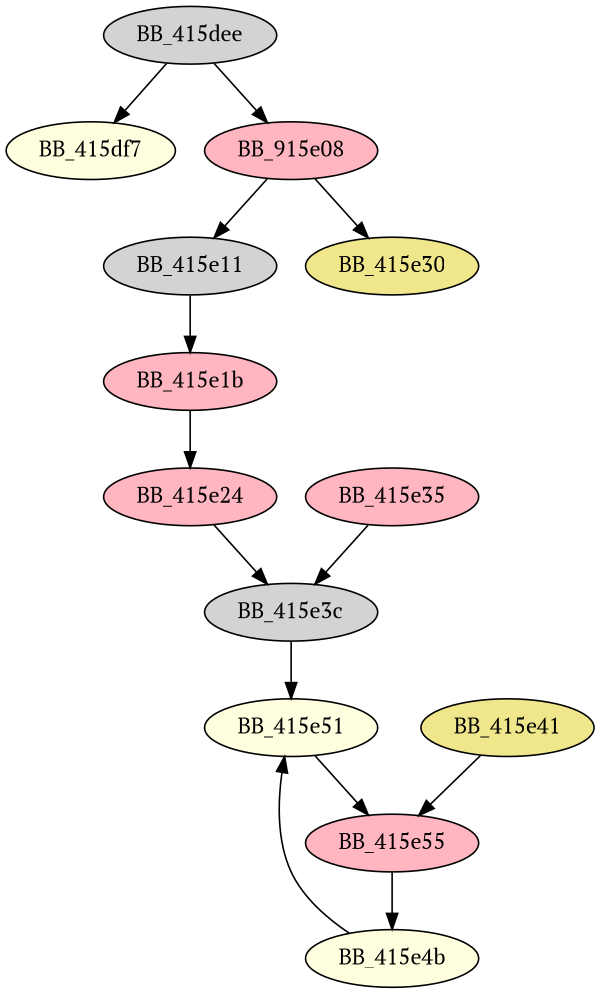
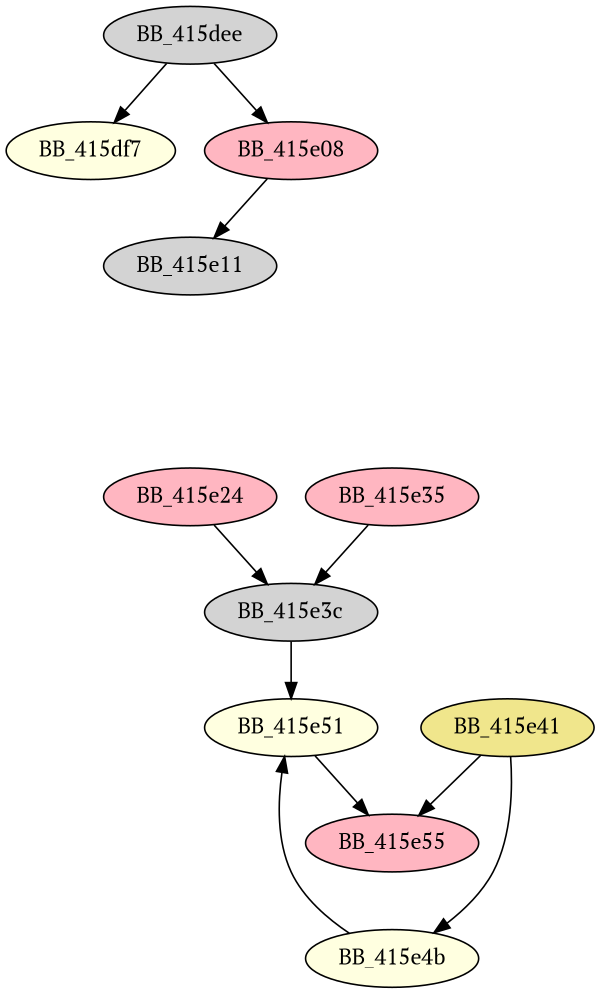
(291, 151) -> (291, 151)
(392, 266) -> none
(190, 381) -> none
(392, 893) -> (502, 849)
